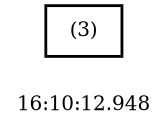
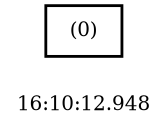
(84, 31) -> (84, 31)
